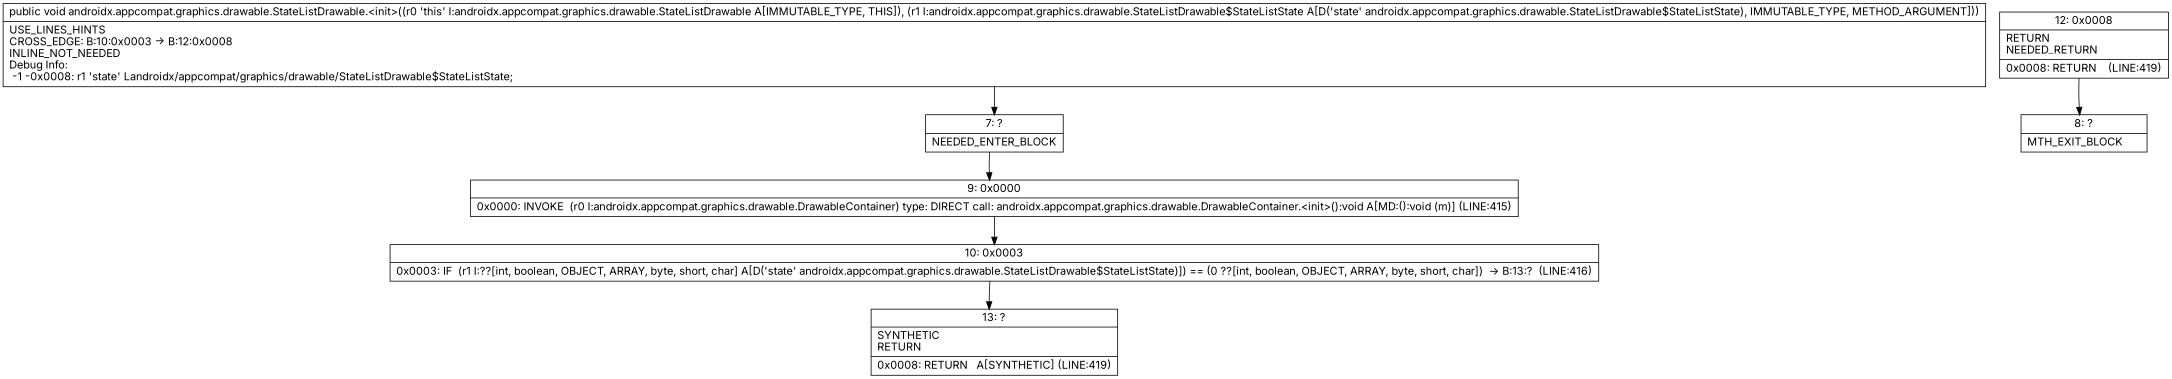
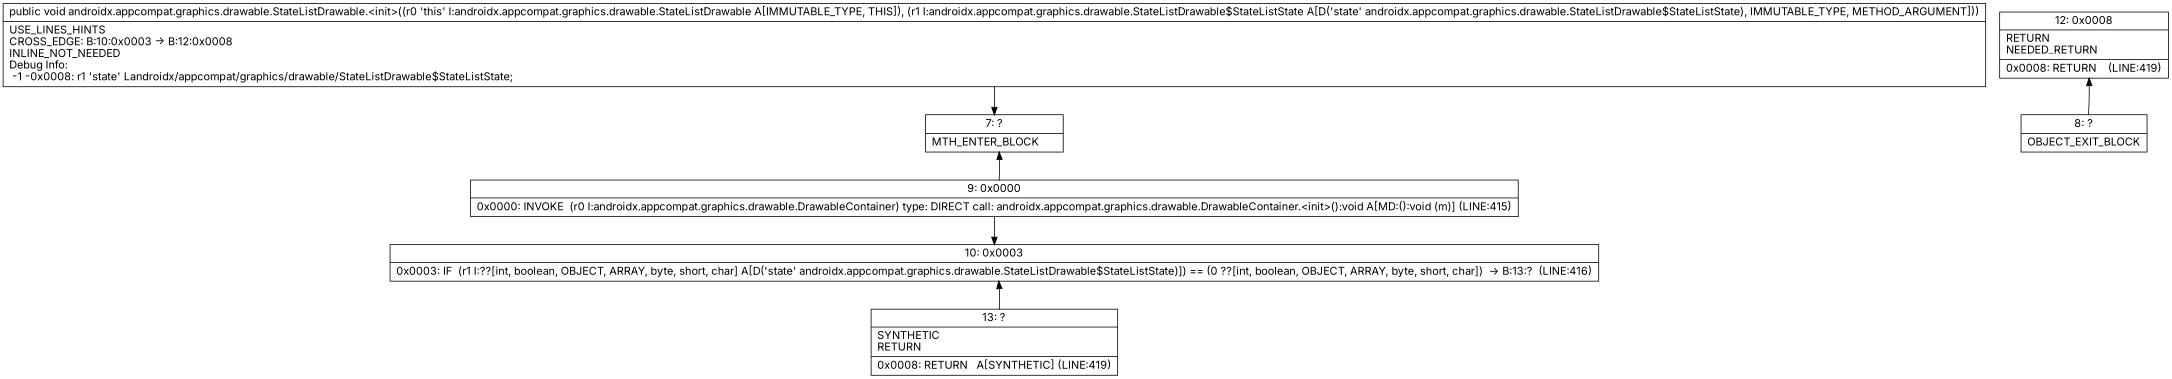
(2079, 93) -> (2089, 101)
(994, 142) -> (986, 142)
(2076, 142) -> (2084, 142)
(989, 162) -> (1000, 170)
(989, 291) -> (1000, 299)
